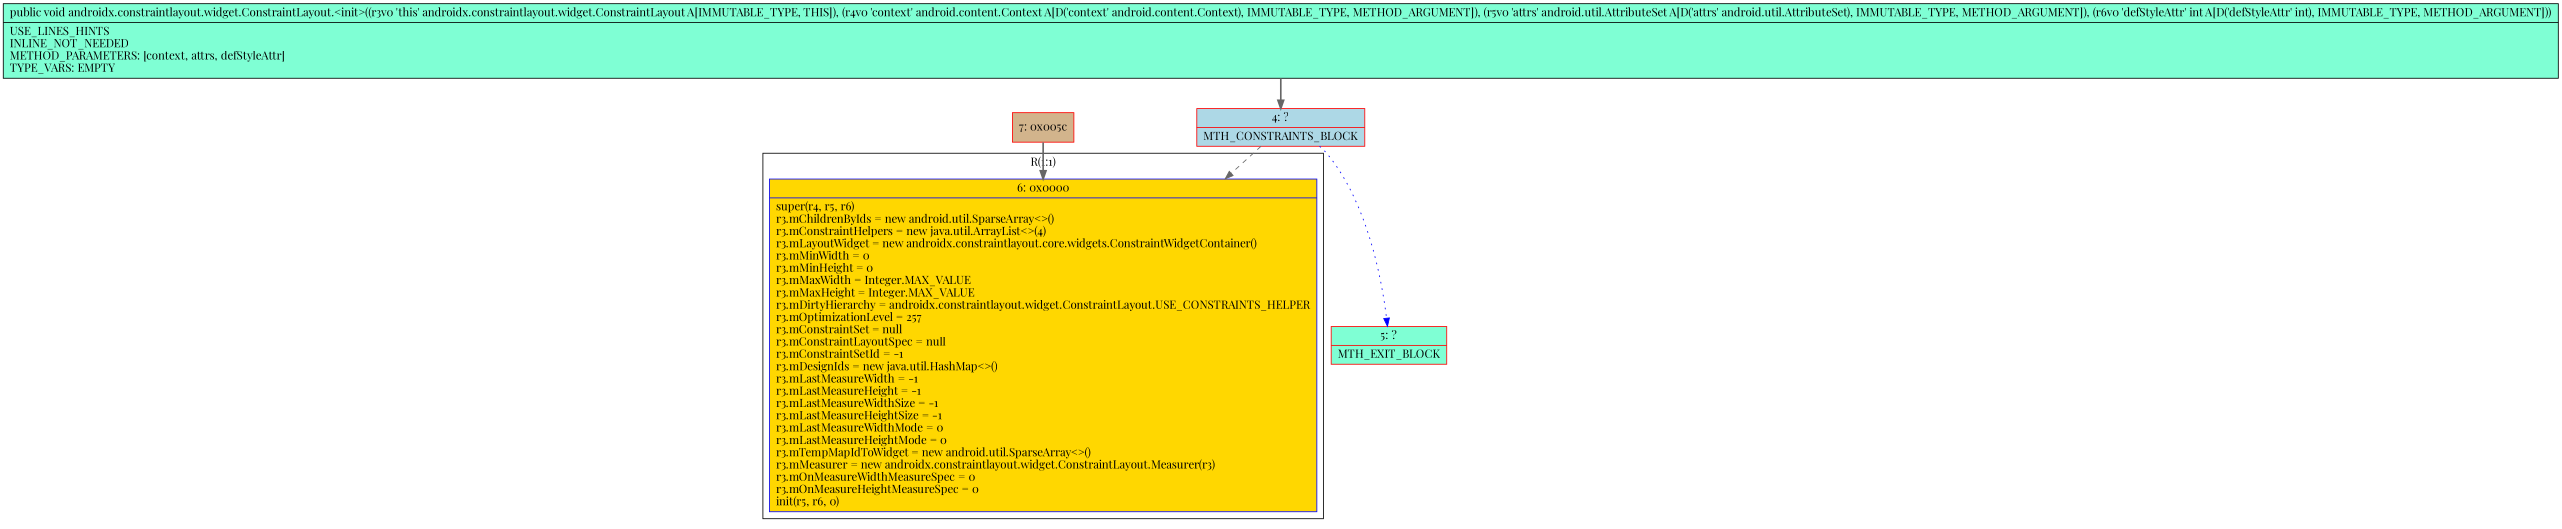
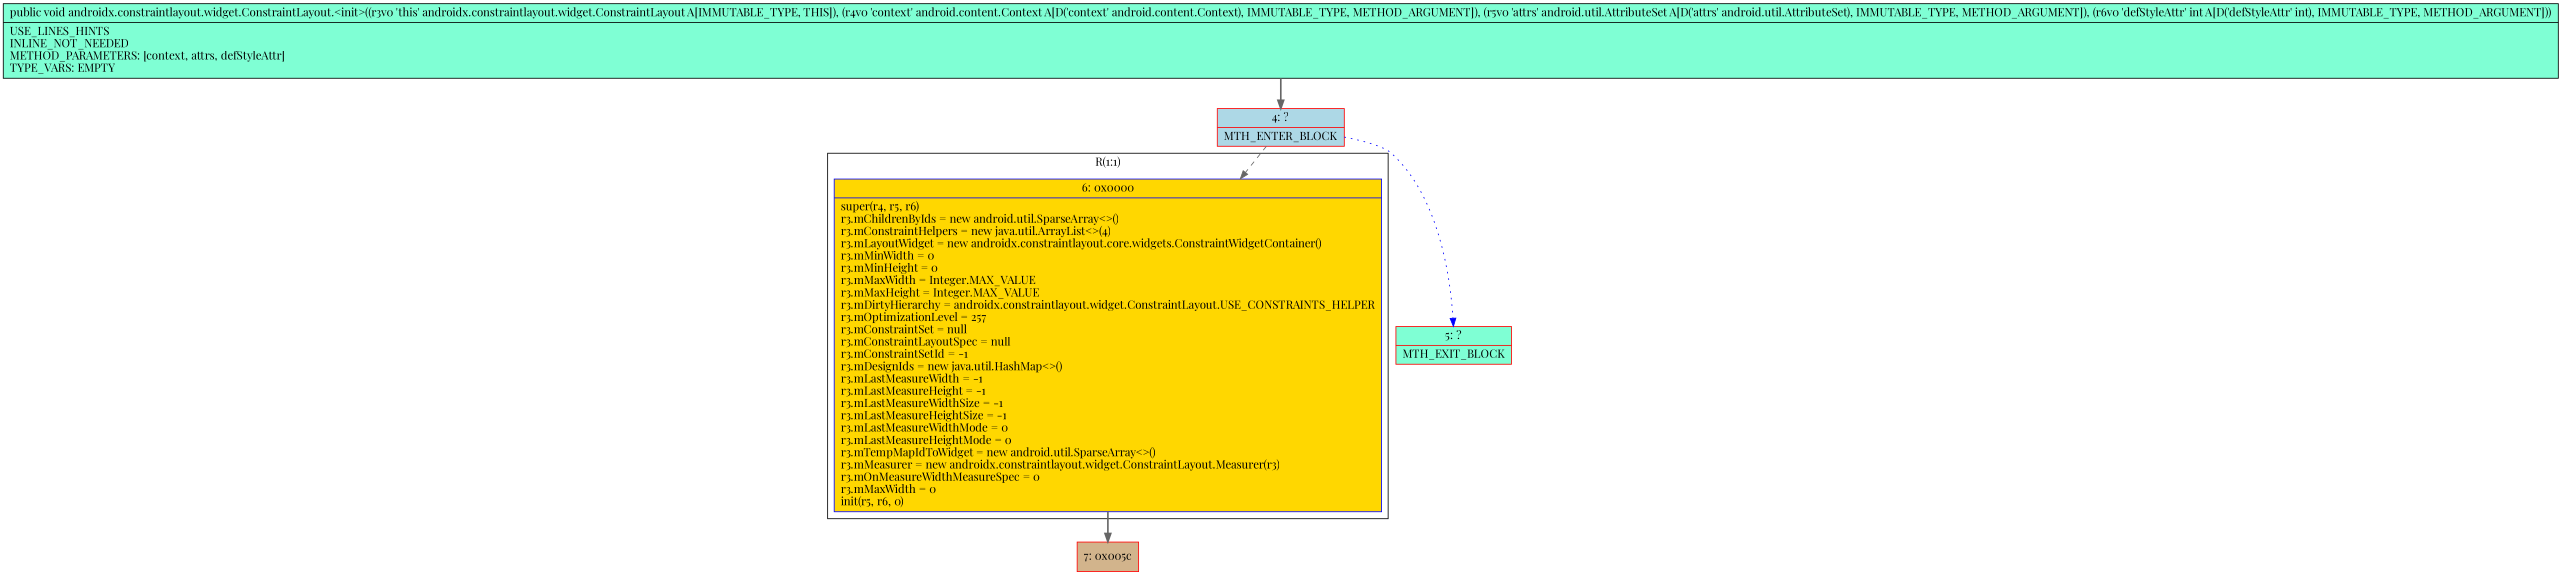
(1281, 136) -> (1281, 136)
(1043, 159) -> (1108, 524)
(878, 490) -> (889, 490)
